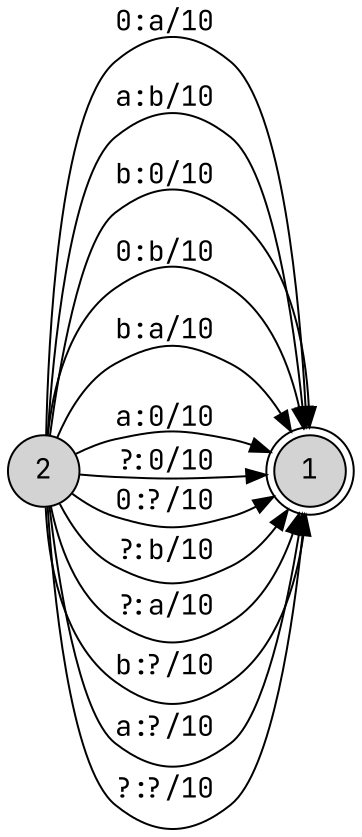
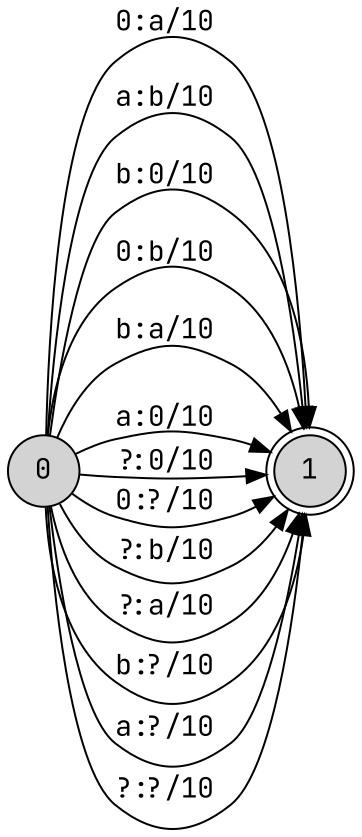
(44, 471) -> (44, 471)
